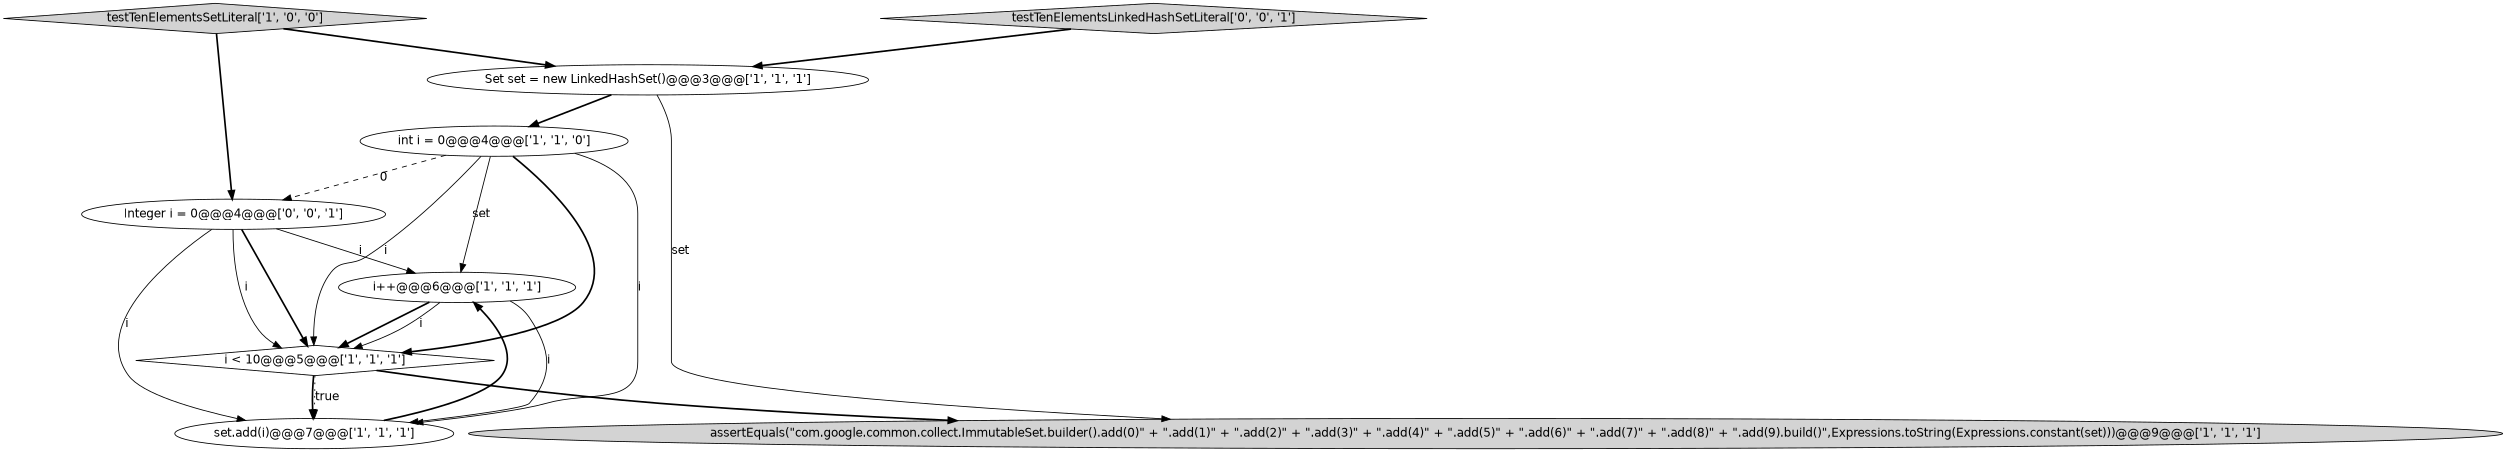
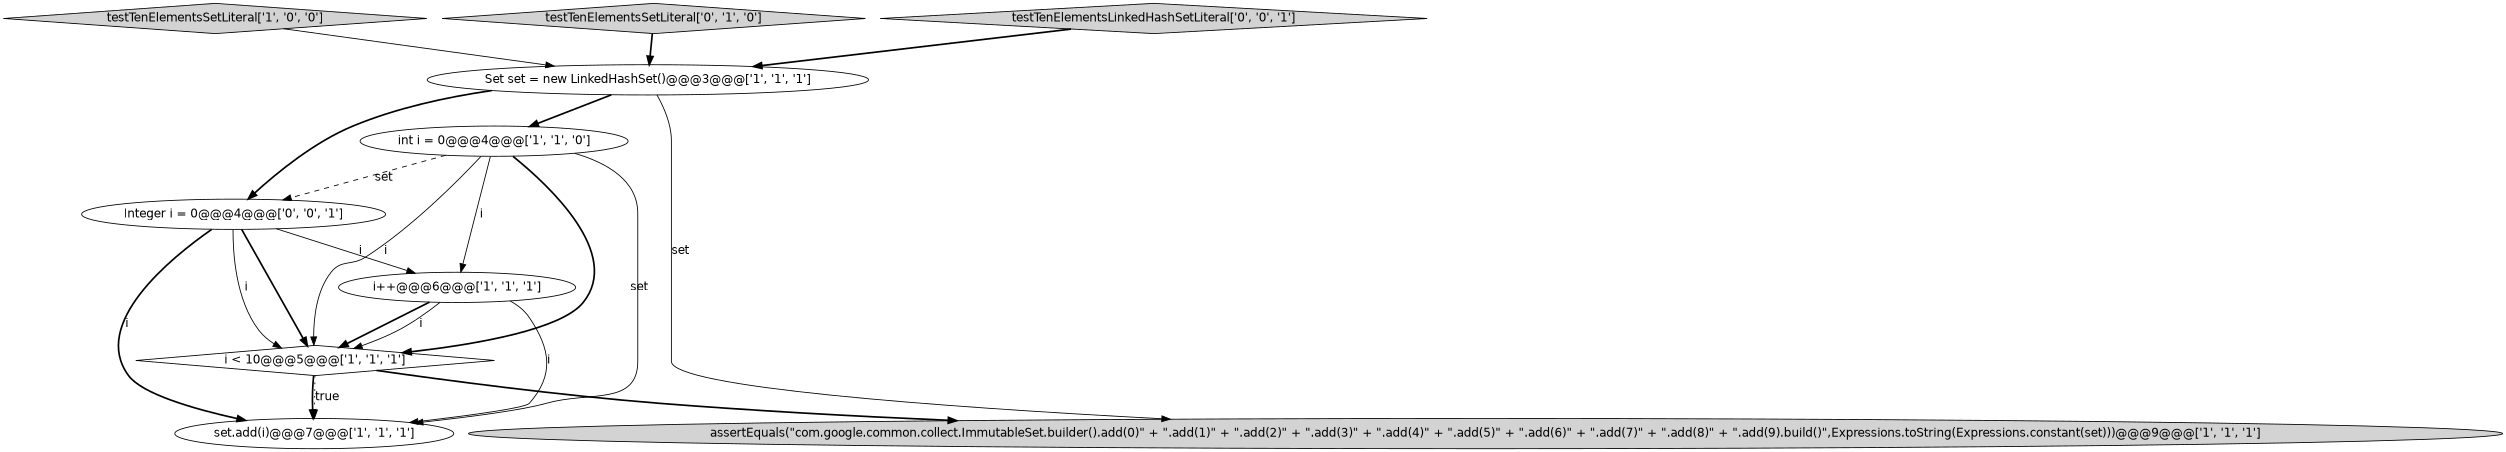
none -> (654, 18)
(415, 47) -> (415, 47)
(224, 112) -> (364, 122)
(384, 178) -> (384, 178)
(481, 214) -> (481, 214)
(639, 287) -> (639, 287)
(119, 344) -> (119, 344)
(481, 391) -> none
